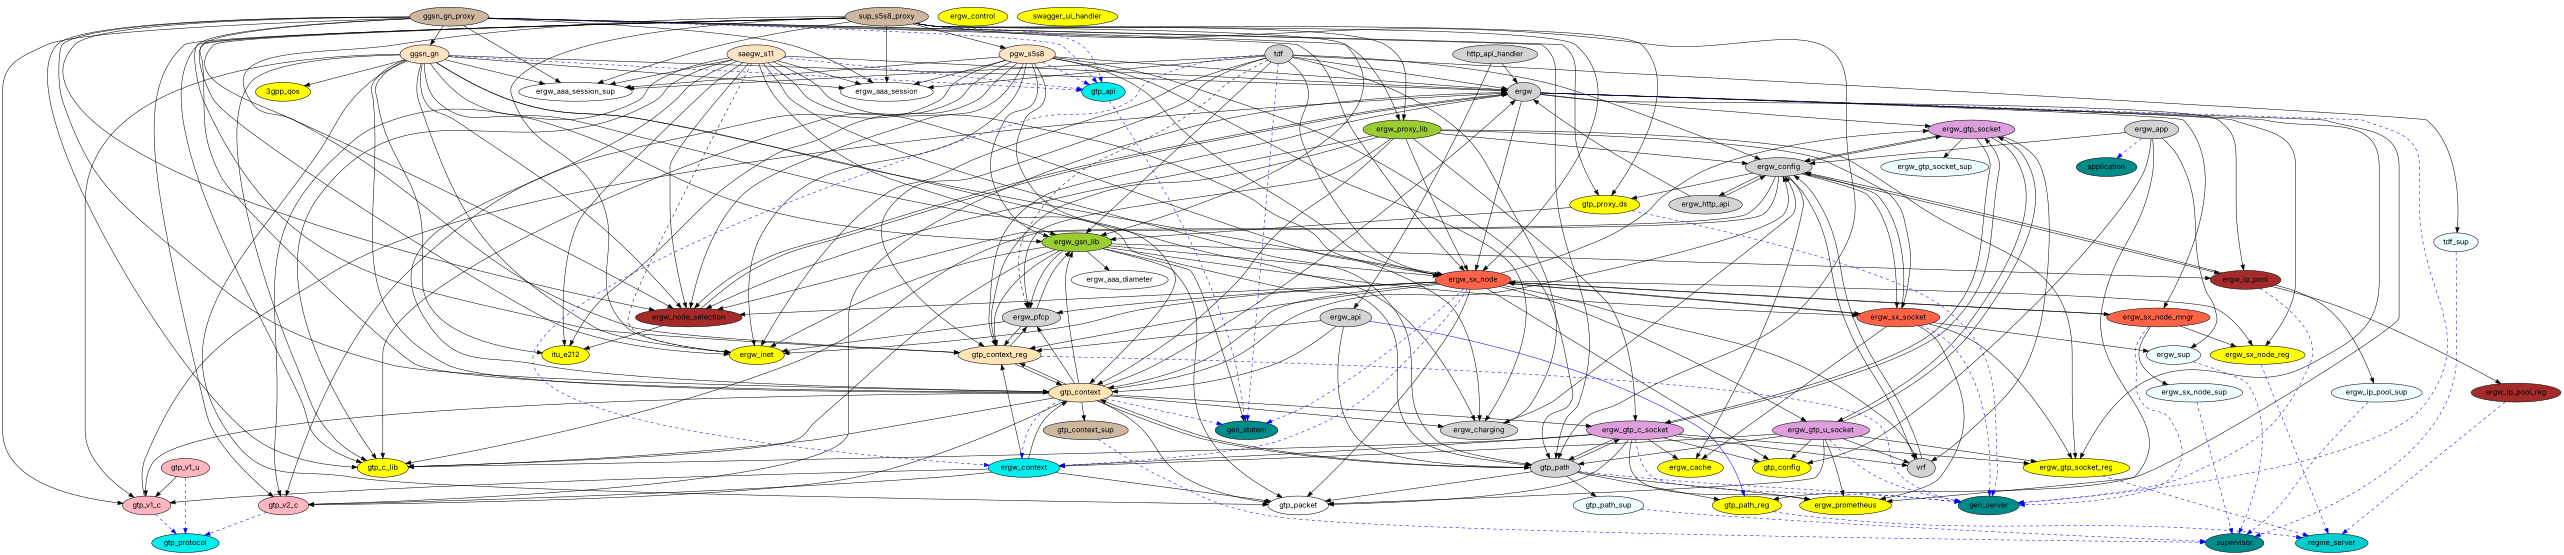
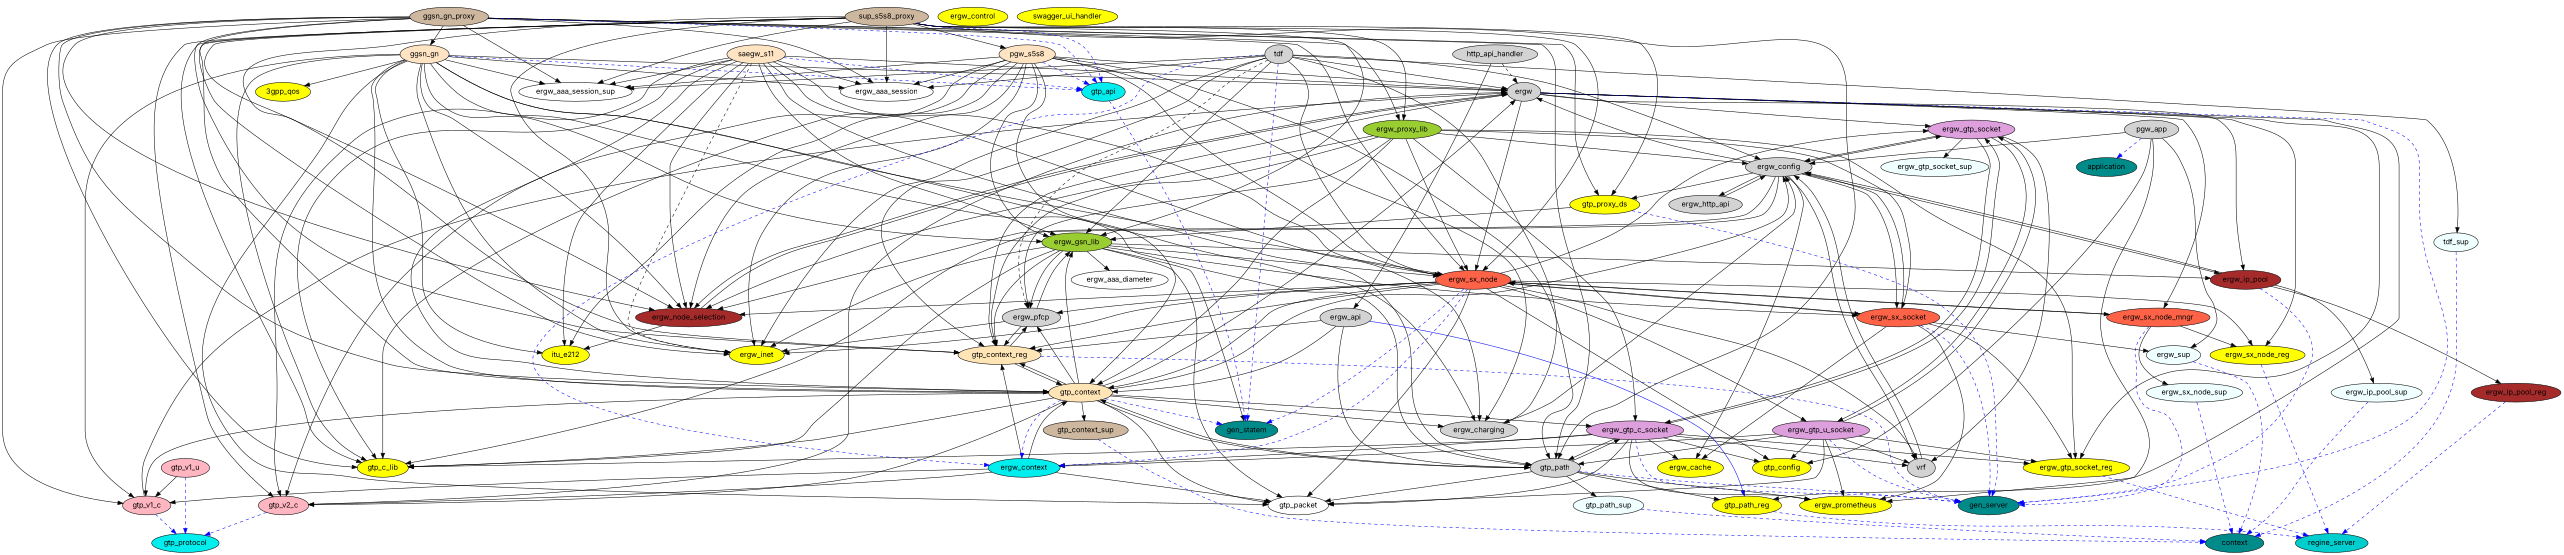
(1508, 71) -> (1508, 71)
(2152, 129) -> (2152, 129)
(1616, 155) -> (1660, 142)
(2235, 543) -> (2235, 543)
